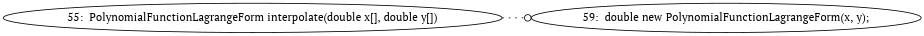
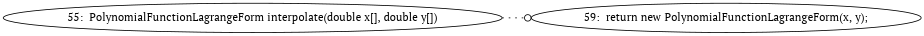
(726, 18) -> (726, 18)
